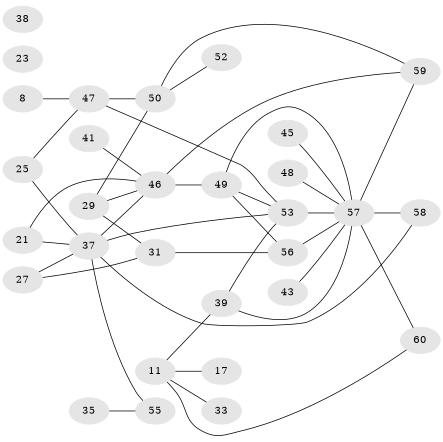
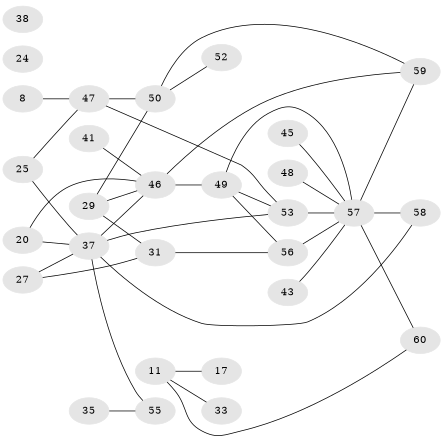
(23, 59) -> (23, 59)
(23, 240) -> (23, 240)
(222, 303) -> none
